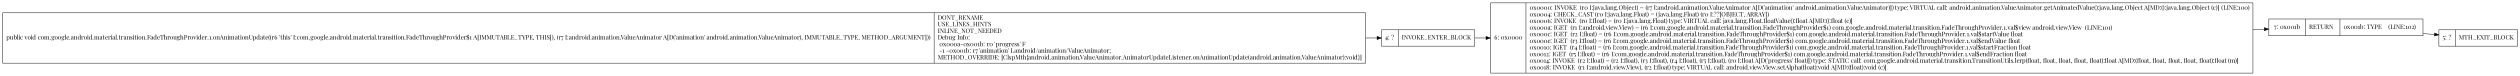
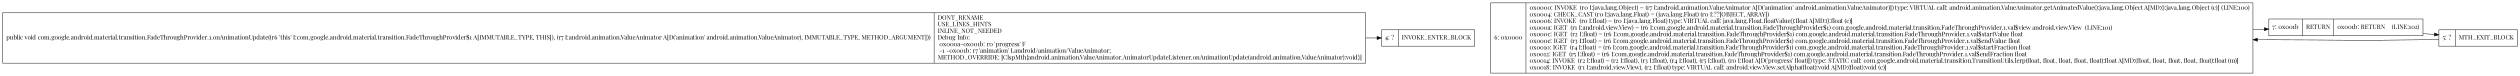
(2380, 27) -> (2378, 27)
(1480, 38) -> (2348, 40)
